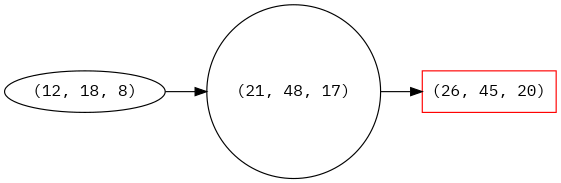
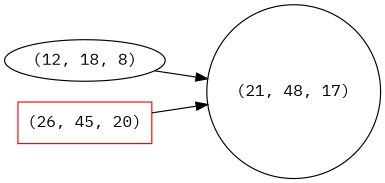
(396, 92) -> (174, 110)
